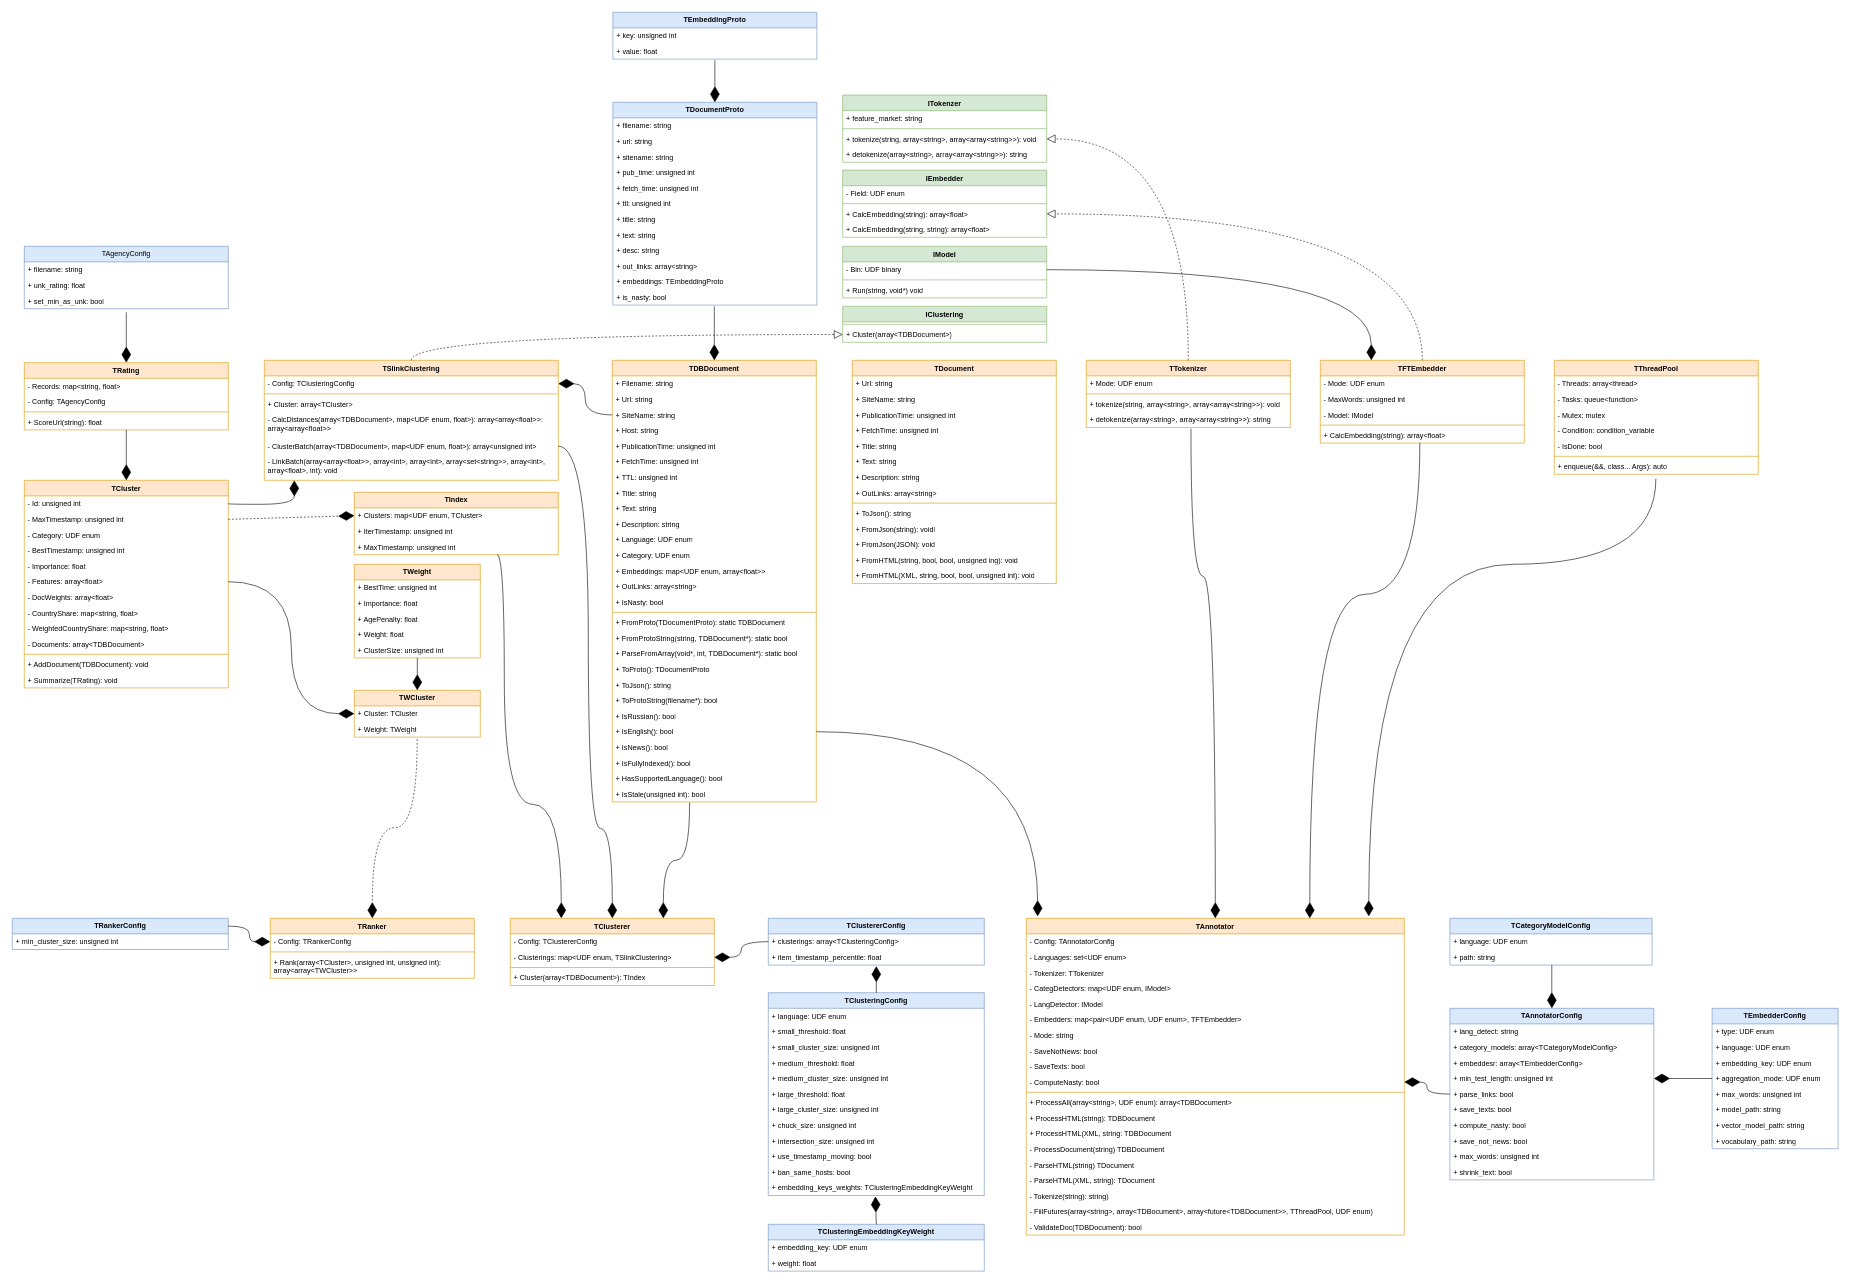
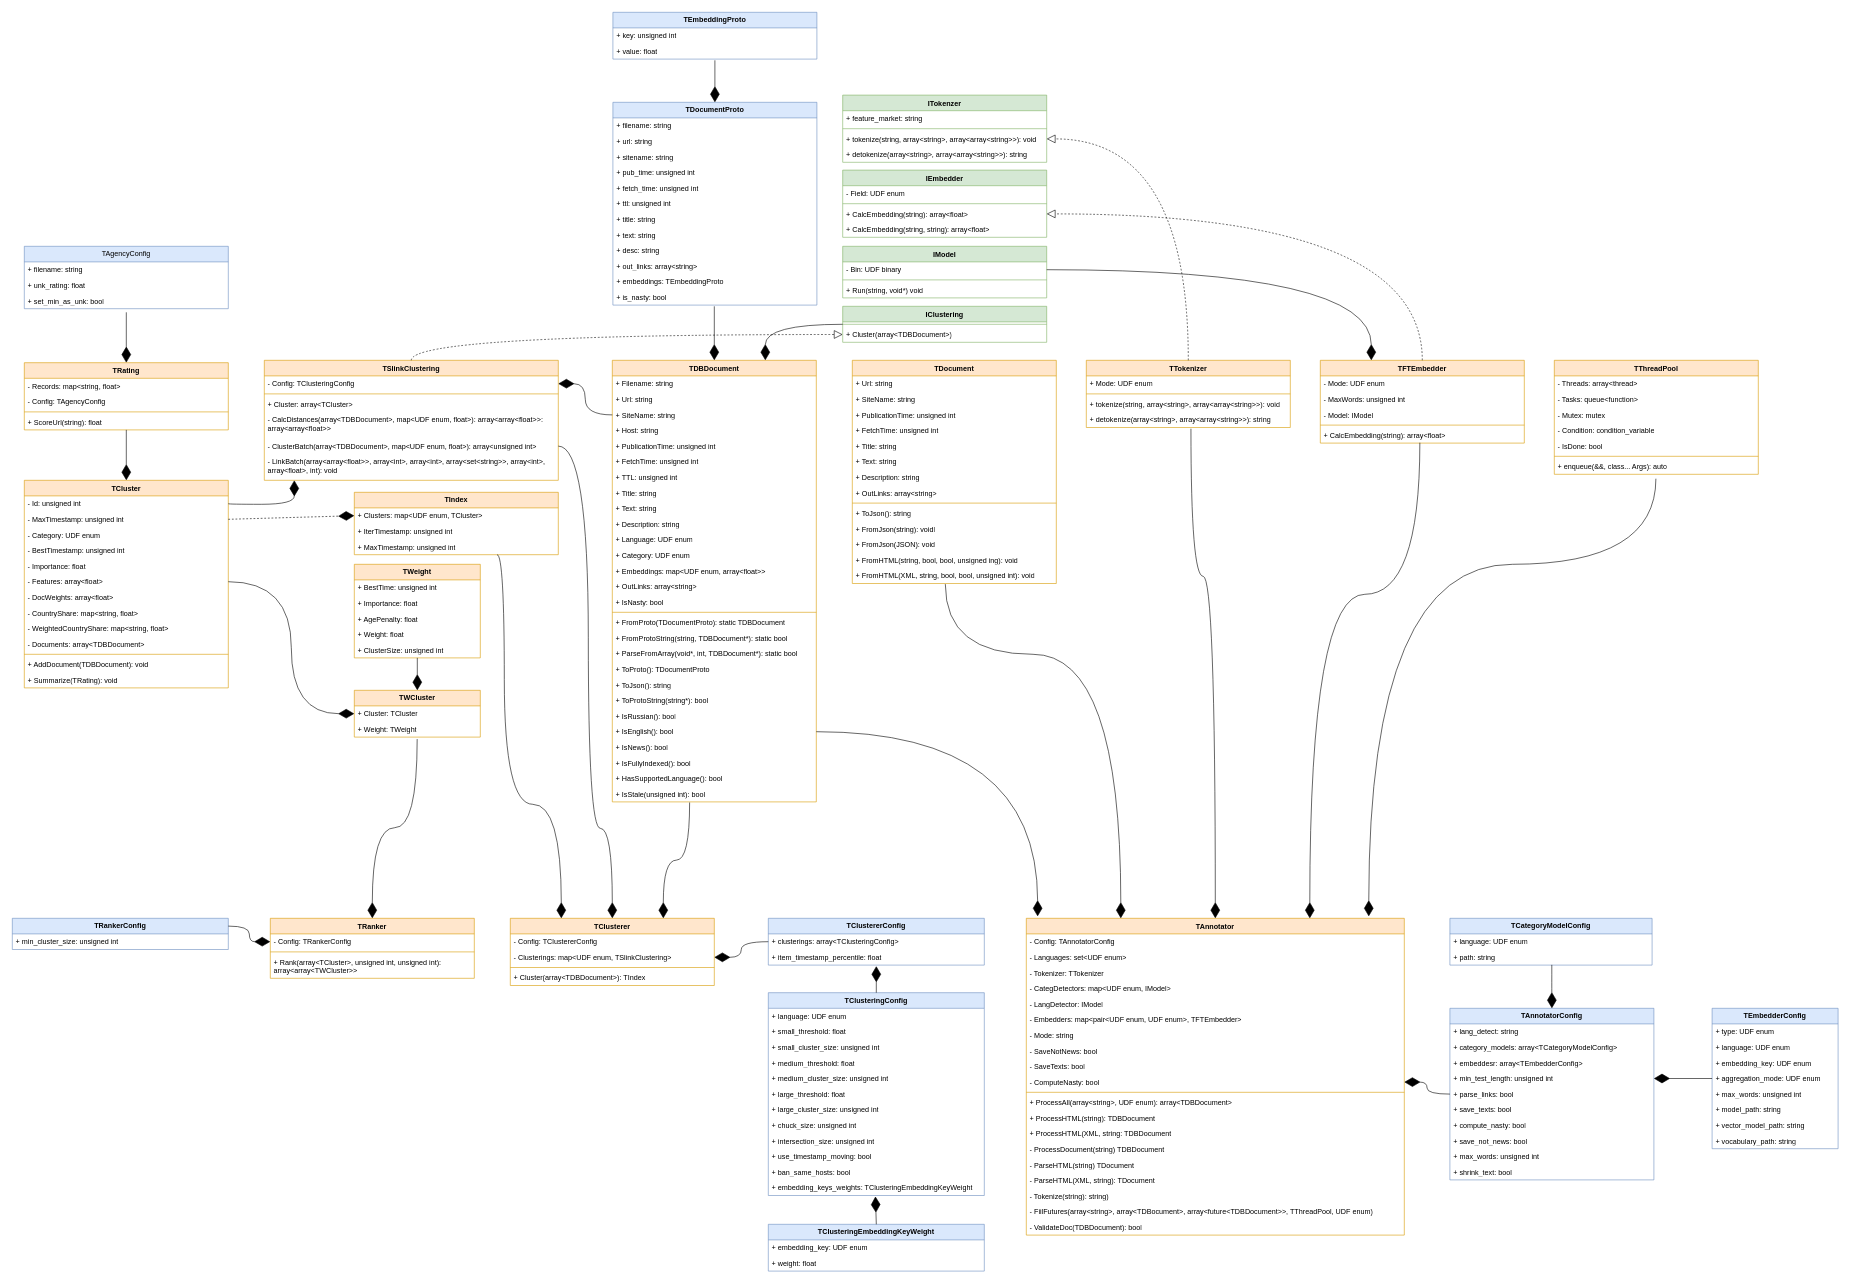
none -> (787, 329)
(674, 701) -> (671, 701)
none -> (1113, 774)
(401, 825) -> (401, 825)
